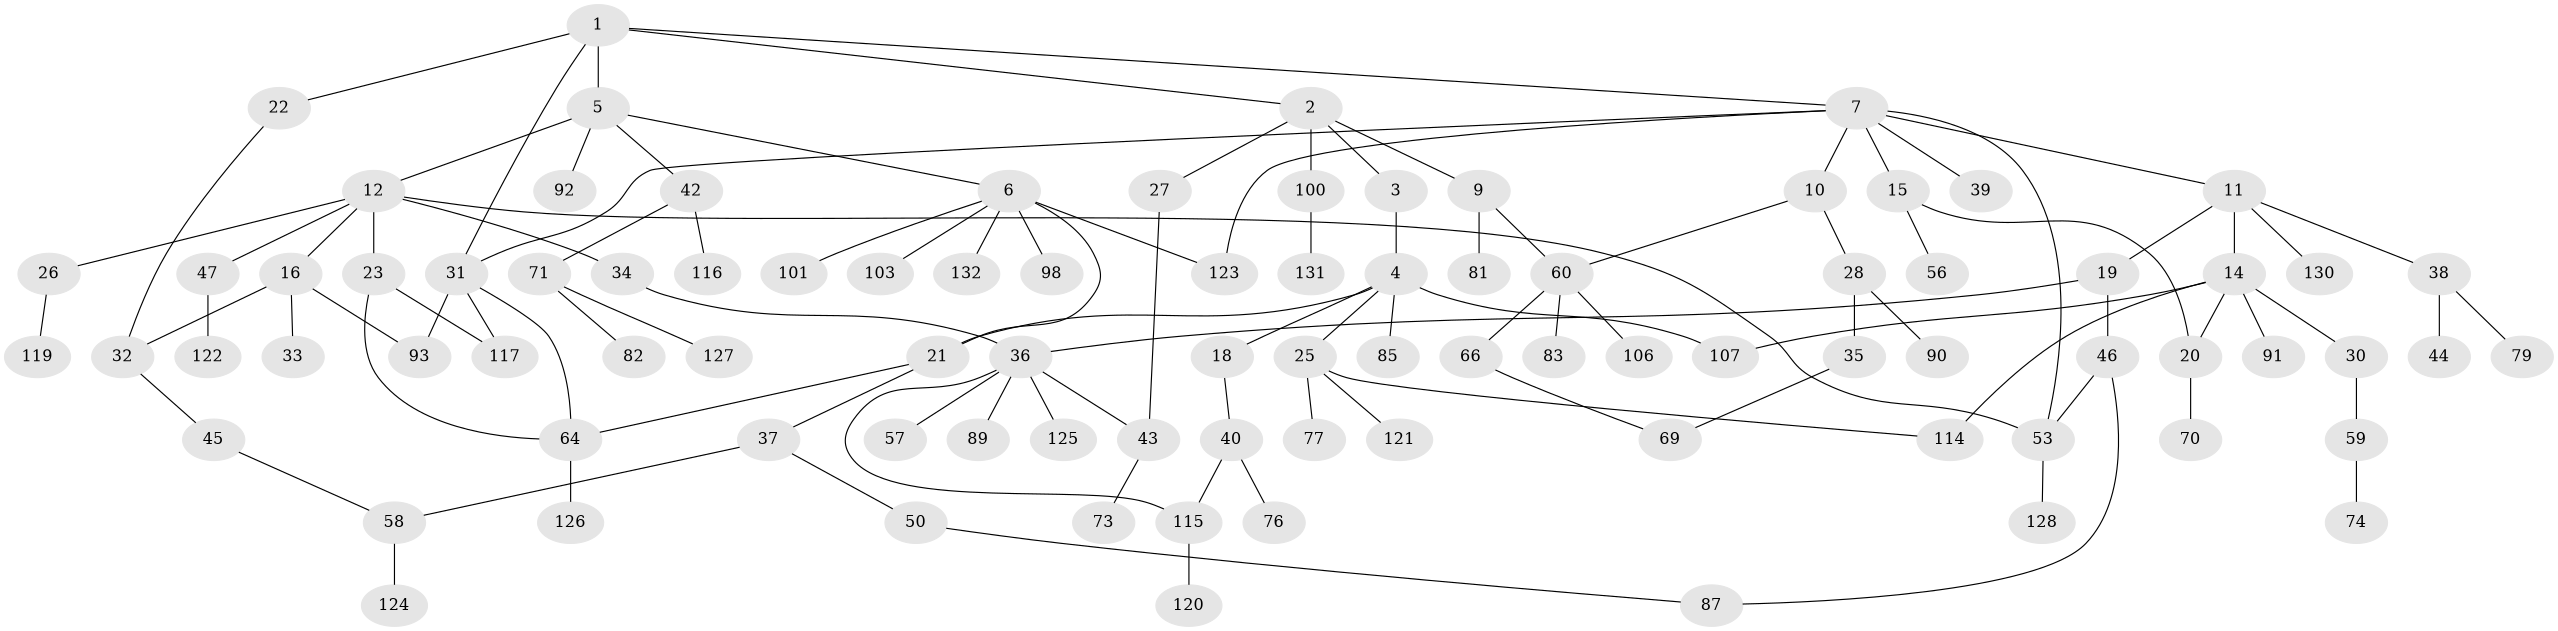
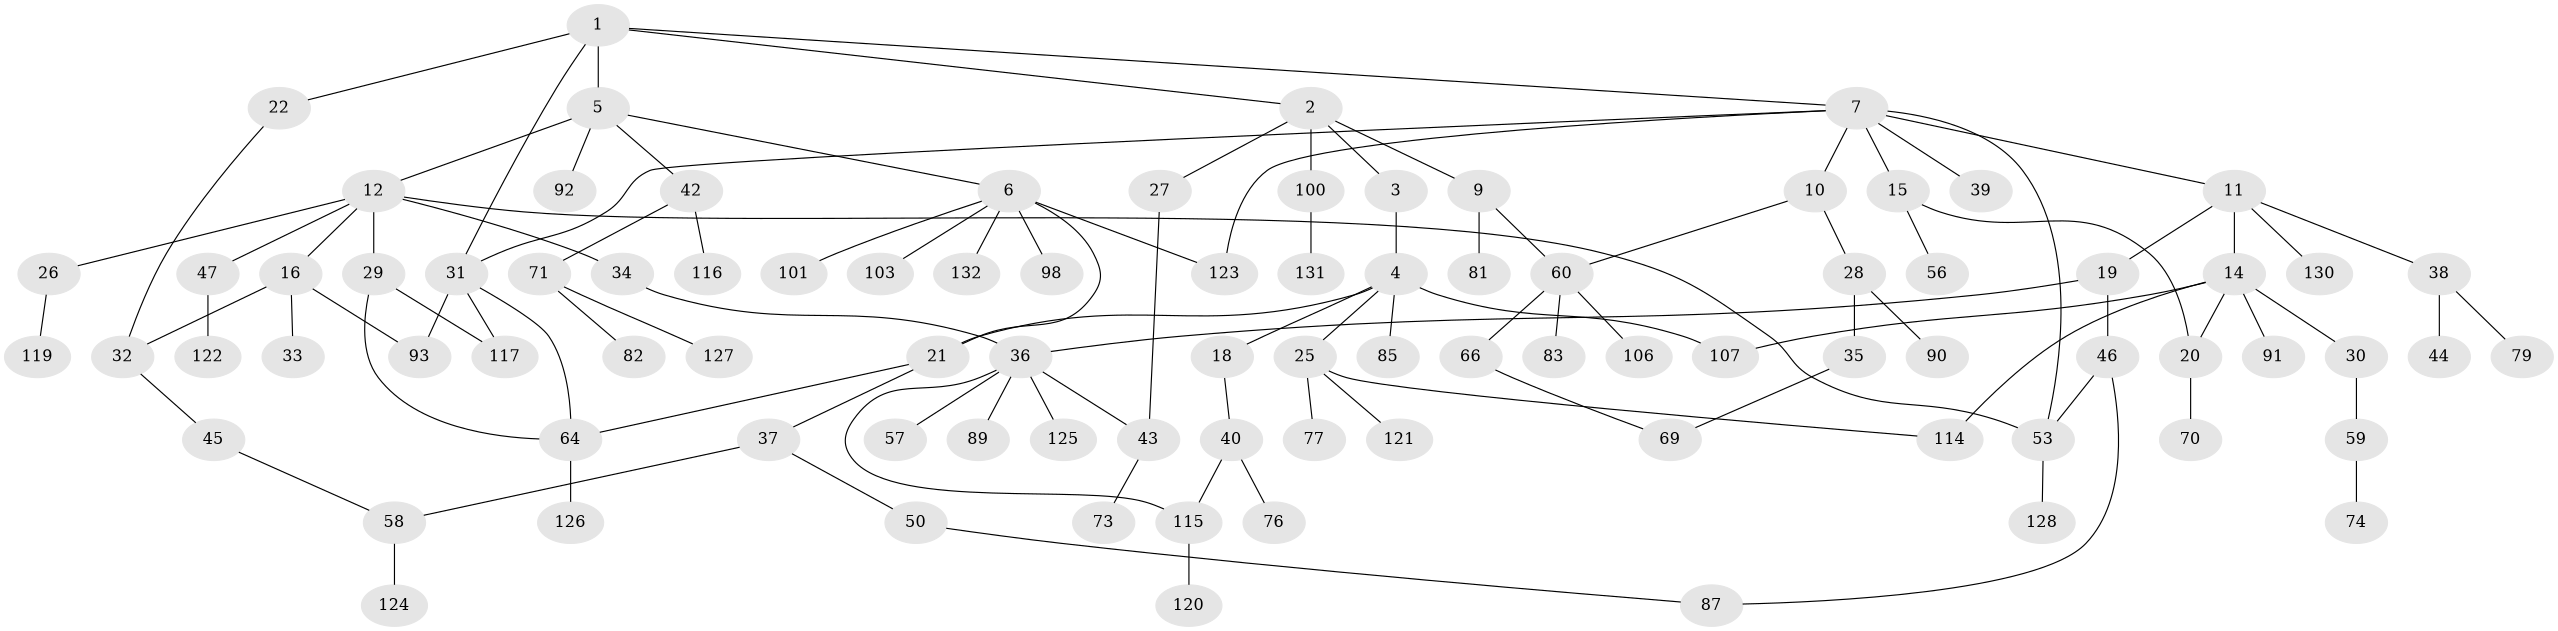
(374, 274) -> (374, 274)
